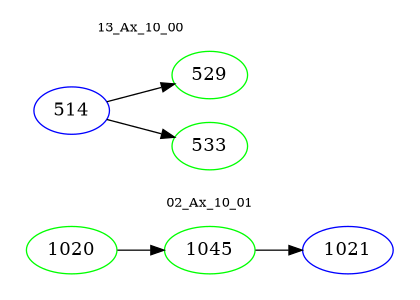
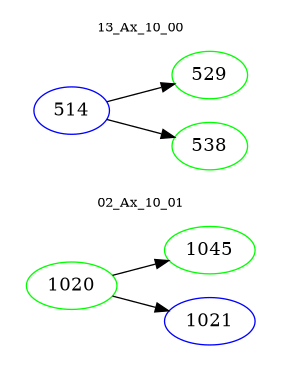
(210, 146) -> (210, 146)
(272, 250) -> (134, 302)
